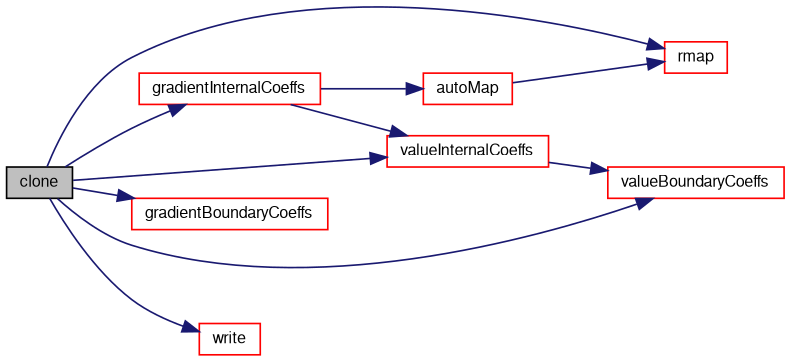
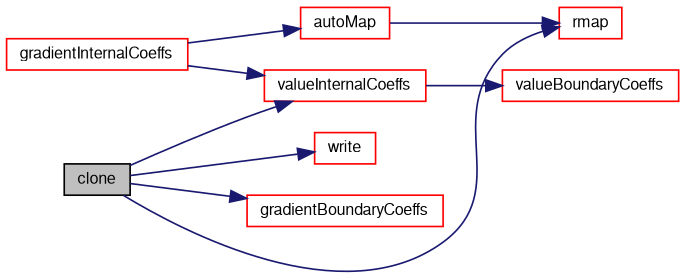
(117, 136) -> none
(343, 266) -> none
